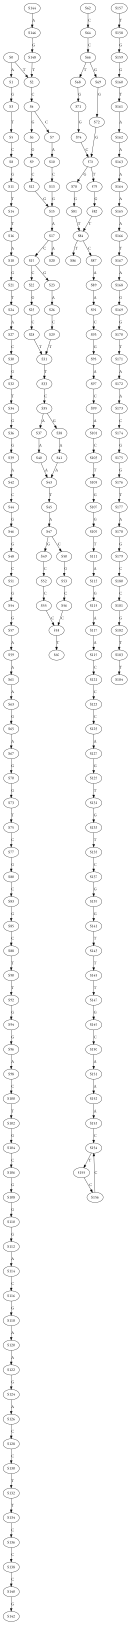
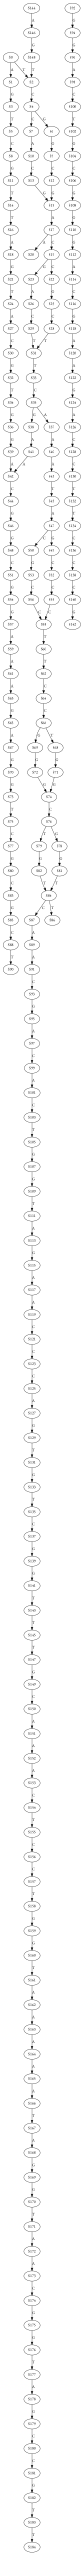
(94, 141) -> (41, 783)
(55, 469) -> (22, 463)
none -> (44, 660)
(11, 986) -> none
(94, 1174) -> (32, 1868)
